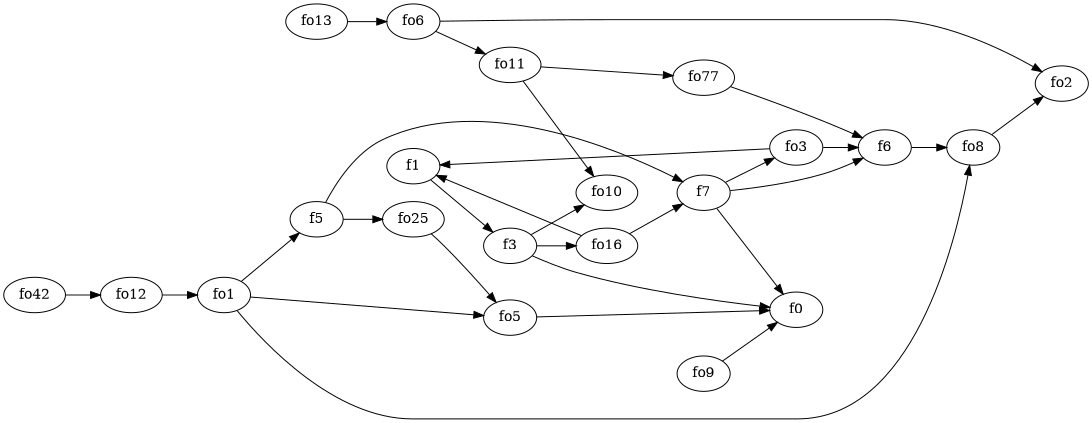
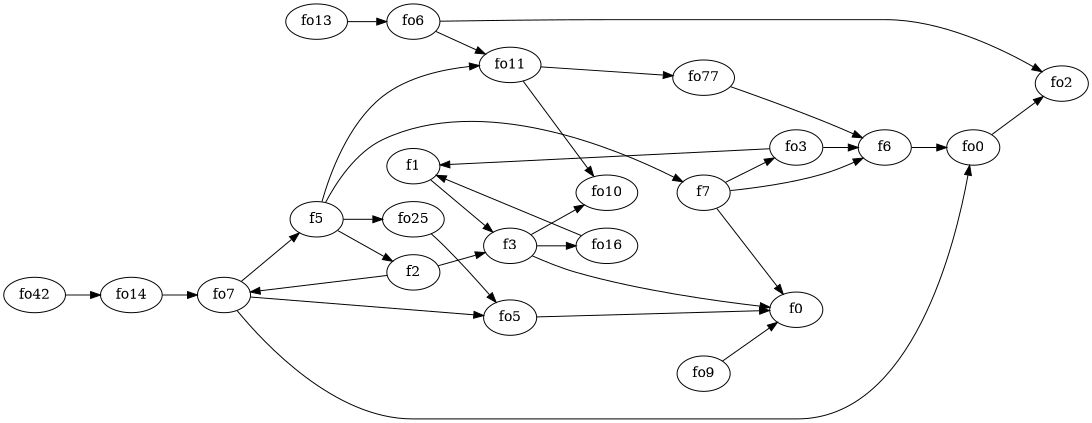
none -> (371, 107)
(973, 148) -> (973, 148)
(652, 221) -> none
none -> (413, 272)
(131, 295) -> (131, 295)
(224, 295) -> (224, 295)
